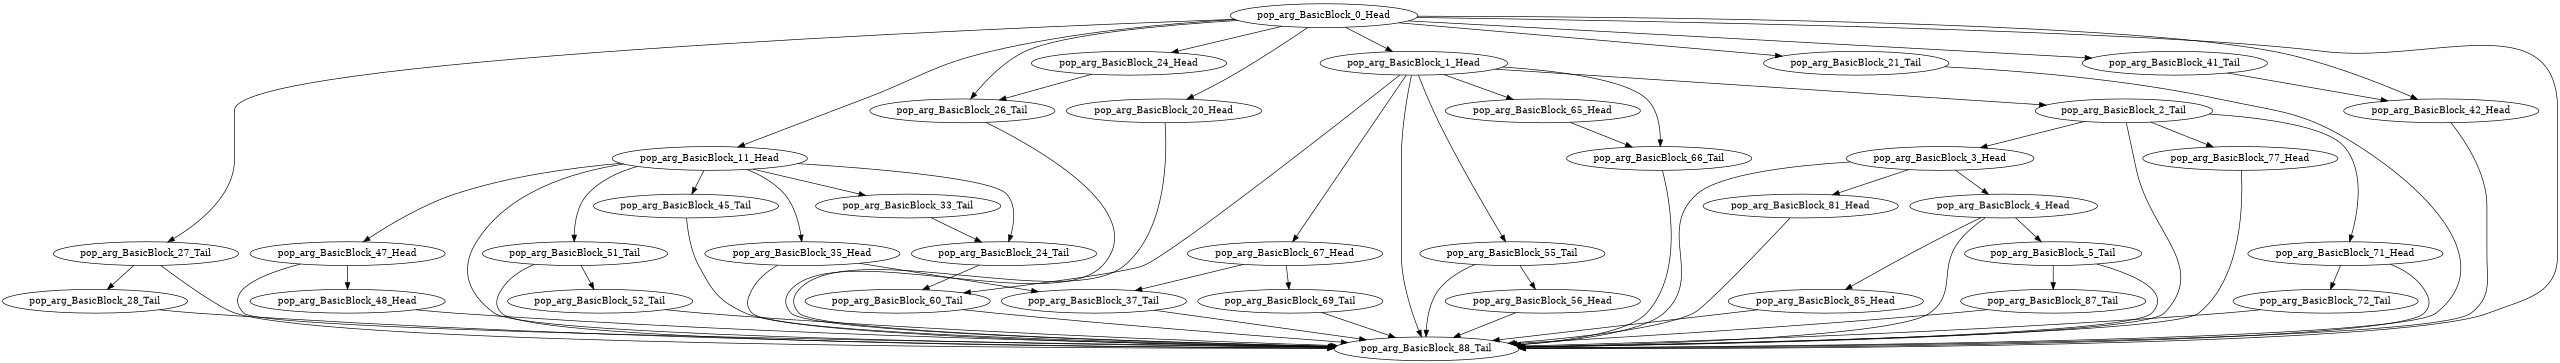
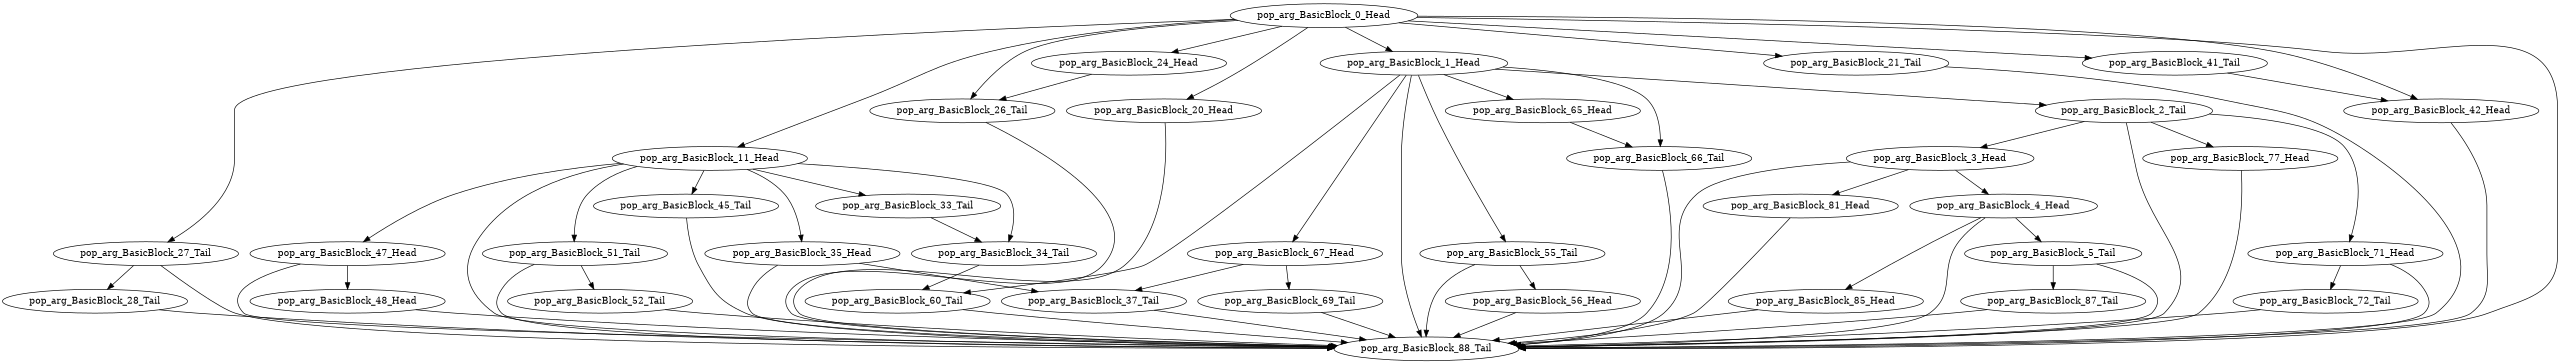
(1004, 254) -> (1004, 254)
